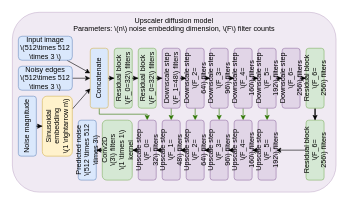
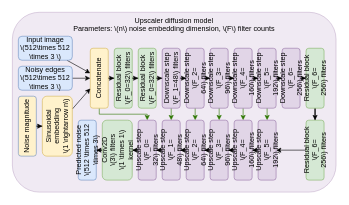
(99, 78) -> (99, 78)
(27, 126) -> (27, 126)
